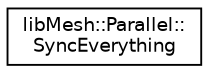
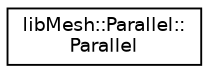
(104, 37) -> (104, 37)
